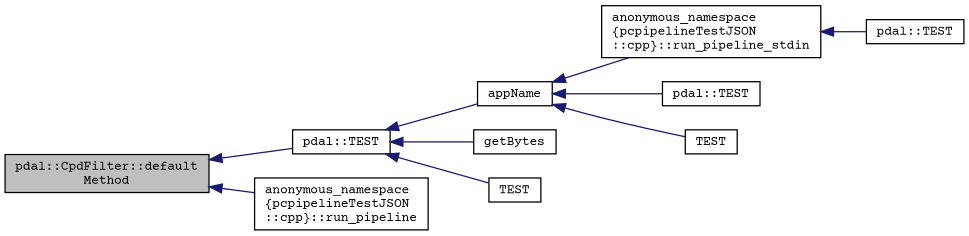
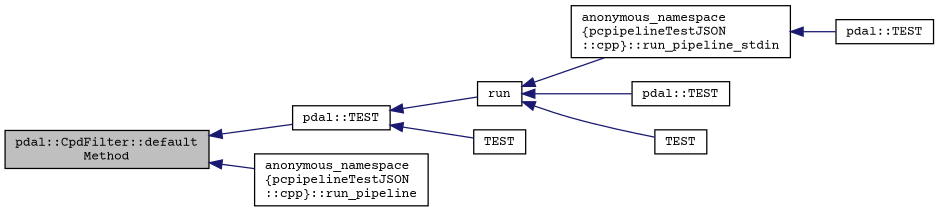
(515, 94) -> (500, 94)
(515, 142) -> none
